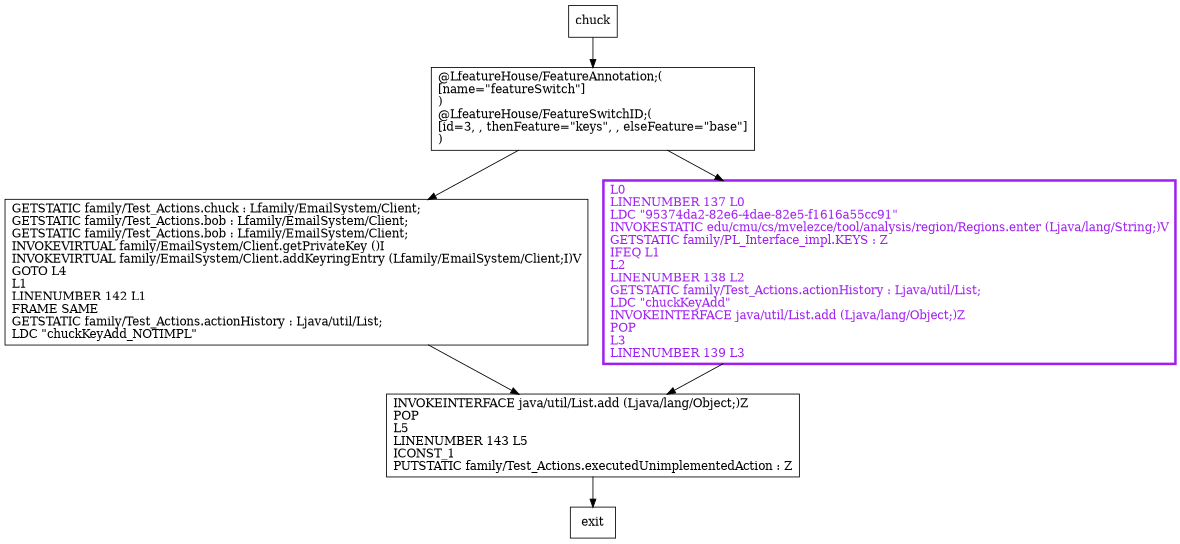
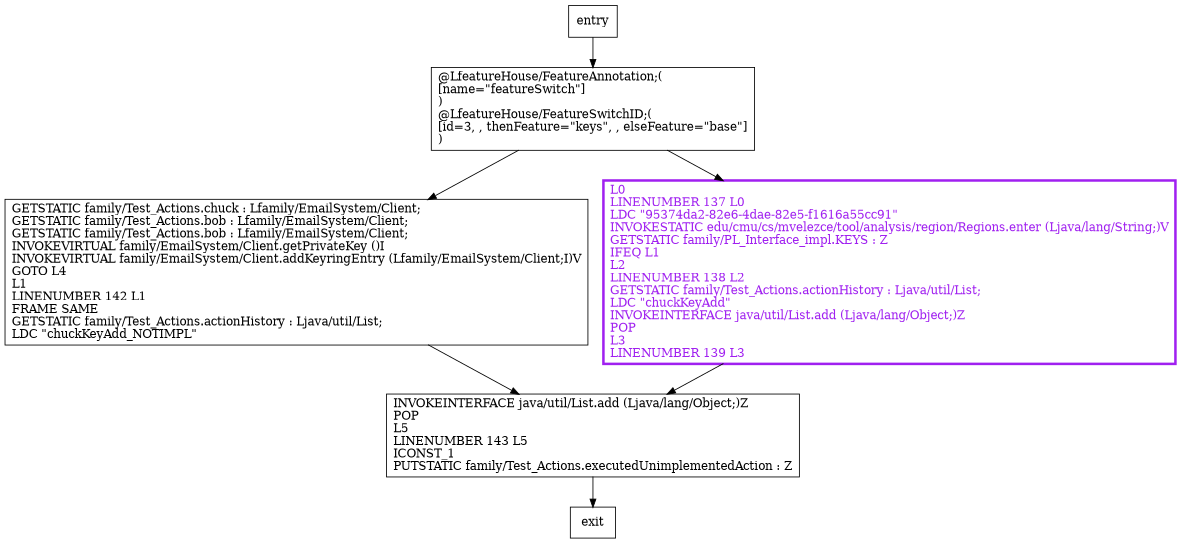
(593, 21) -> (593, 21)
